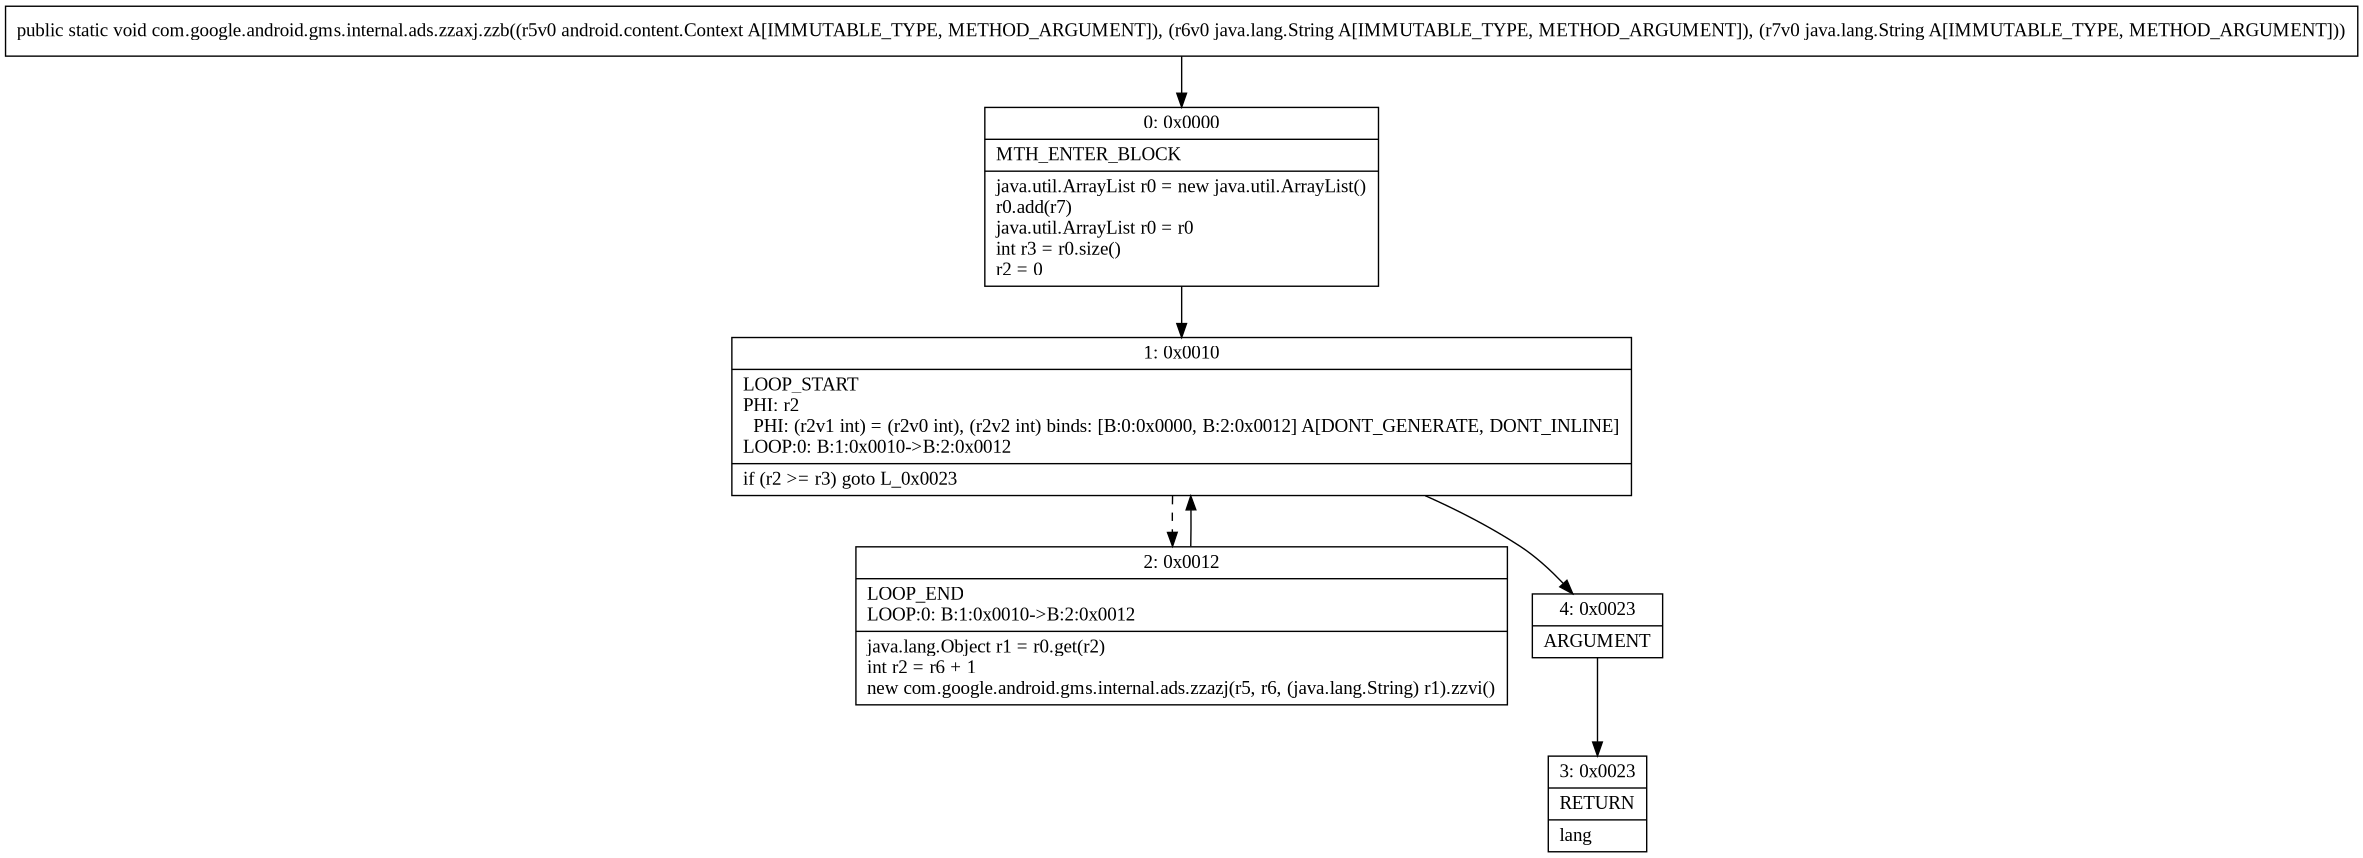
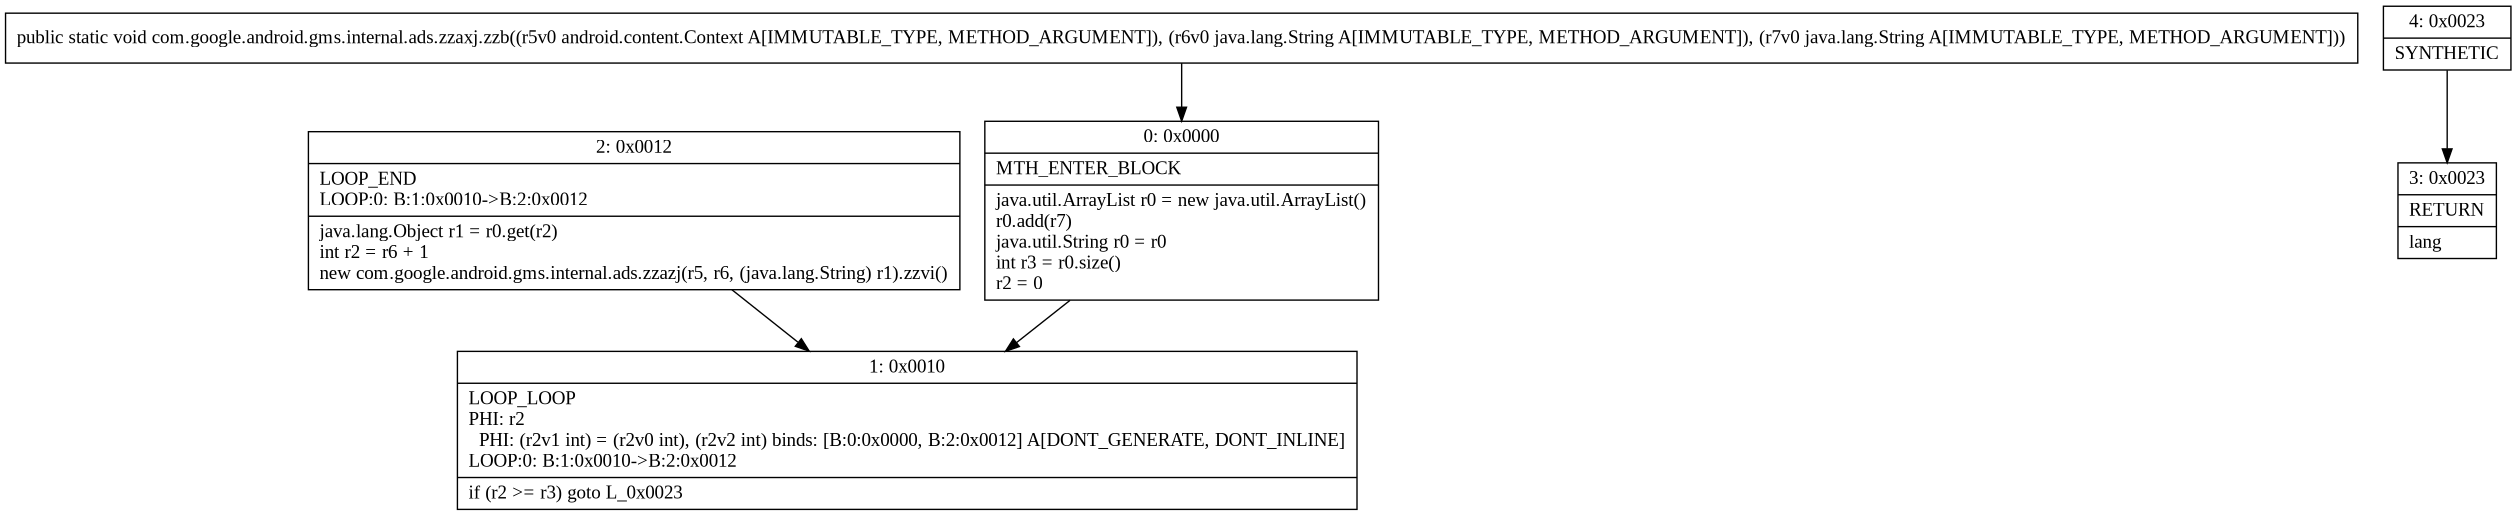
(1095, 228) -> (1082, 242)
(801, 385) -> (523, 399)
(1172, 514) -> none
(1499, 533) -> none
(1597, 641) -> (2447, 53)
